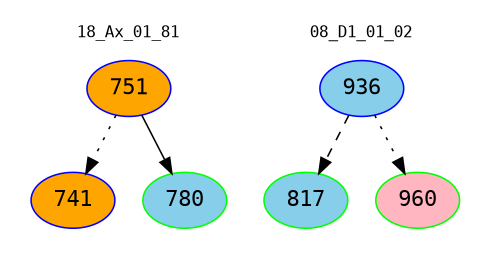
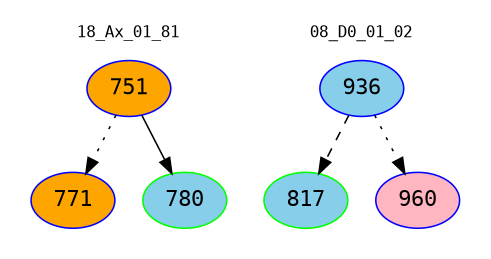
(362, 33) -> (362, 33)
(73, 200) -> (73, 200)
(418, 200) -> (418, 200)
